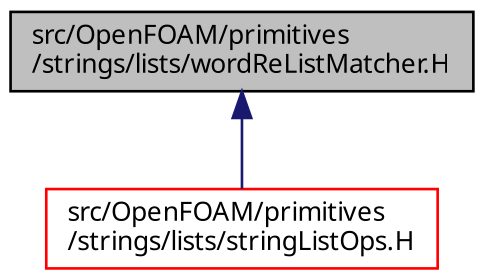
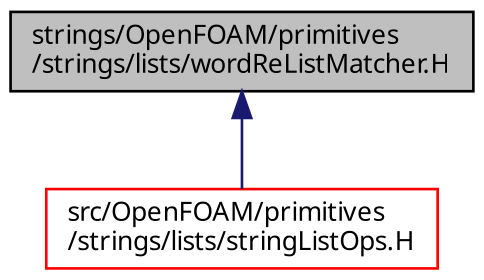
(242, 52) -> (242, 52)
